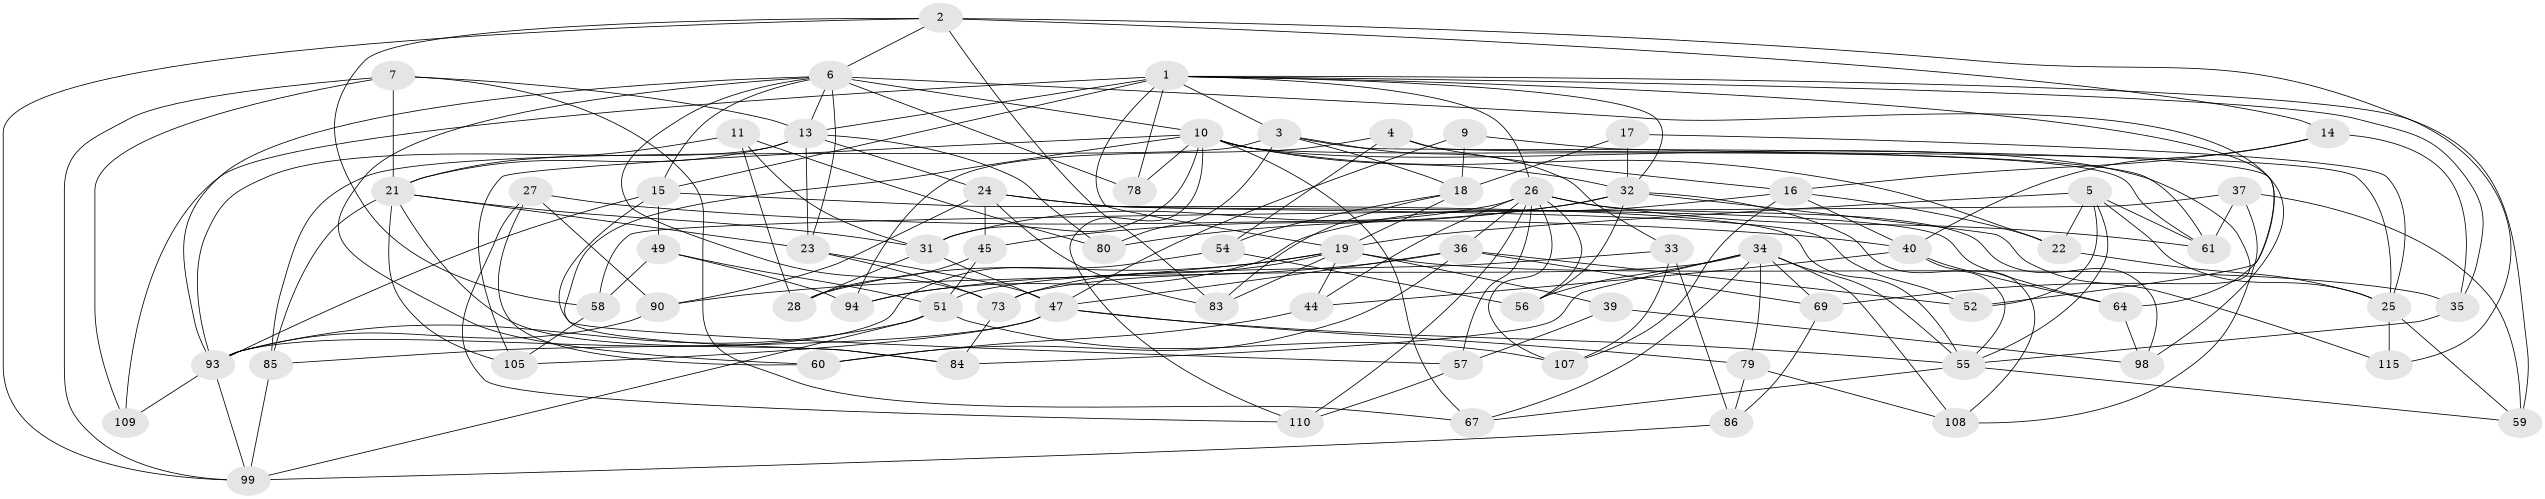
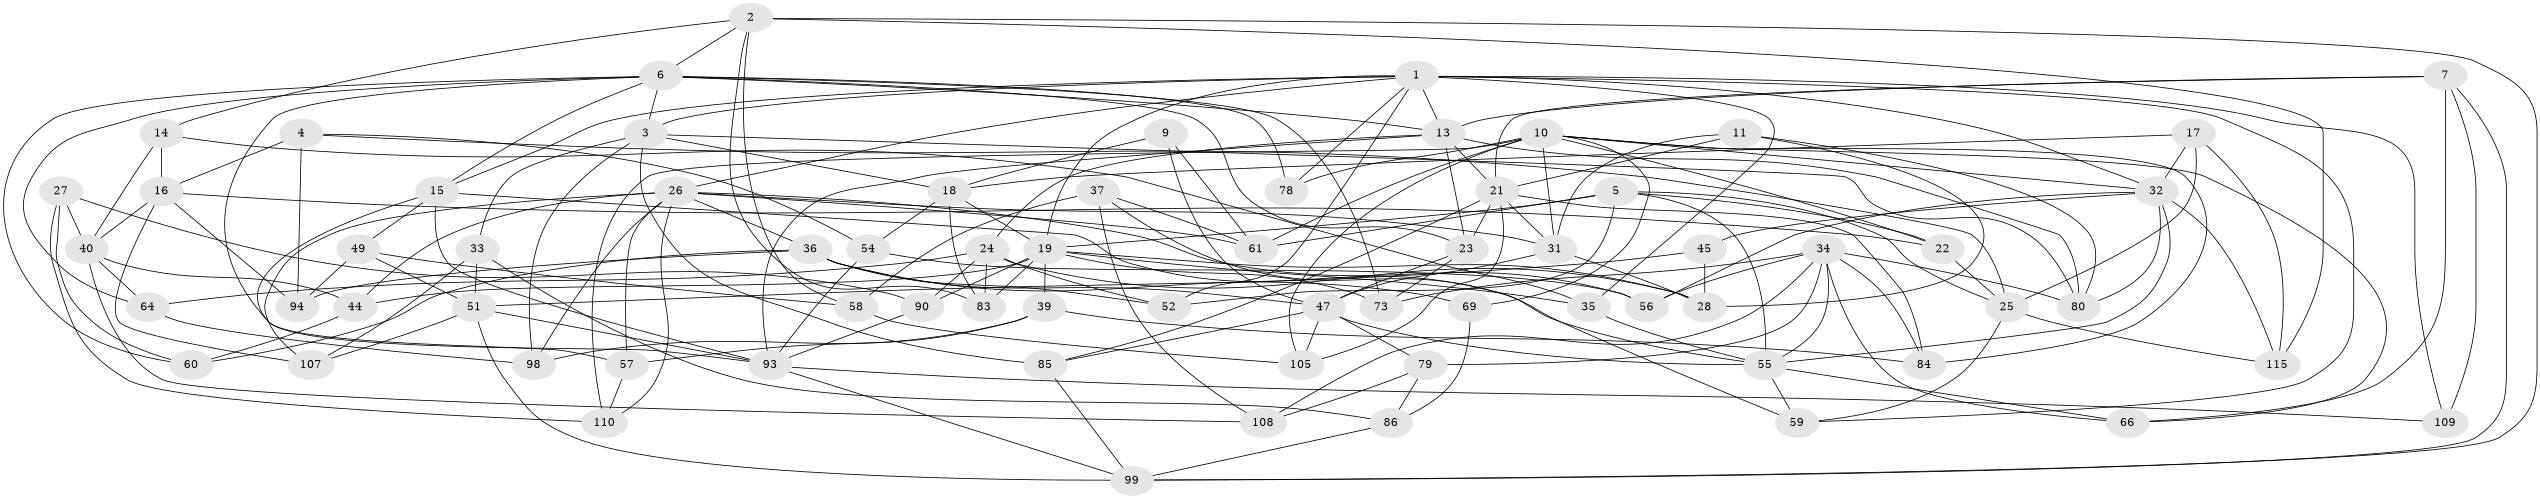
(983, 100) -> (653, 105)
(985, 220) -> (1346, 278)
none -> (2274, 237)
(1791, 278) -> (1948, 273)
(978, 336) -> (1358, 336)
(1472, 423) -> (2128, 423)
